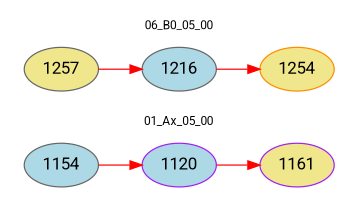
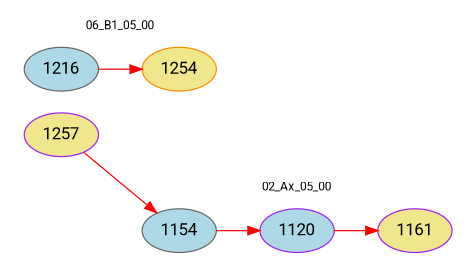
(179, 26) -> (120, 26)
(61, 69) -> (61, 135)
(114, 69) -> (115, 178)
(179, 122) -> (297, 188)
